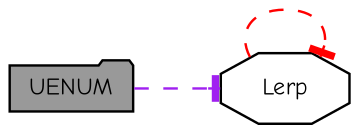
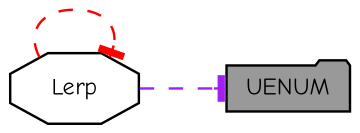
(171, 88) -> (177, 88)
